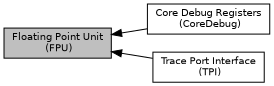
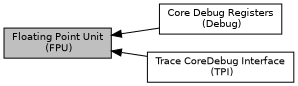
(209, 19) -> (221, 19)
(209, 67) -> (221, 67)
